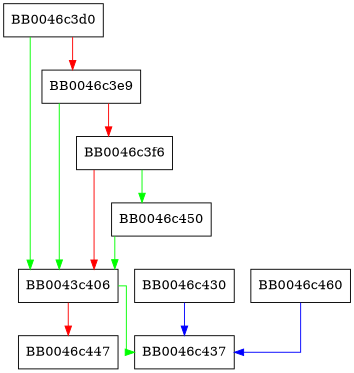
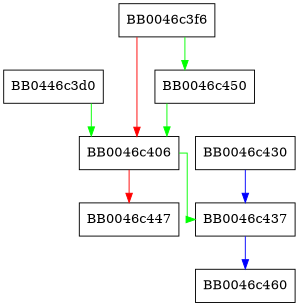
(53, 20) -> (53, 87)
(91, 87) -> none
(68, 286) -> (129, 153)
(297, 352) -> (245, 248)
